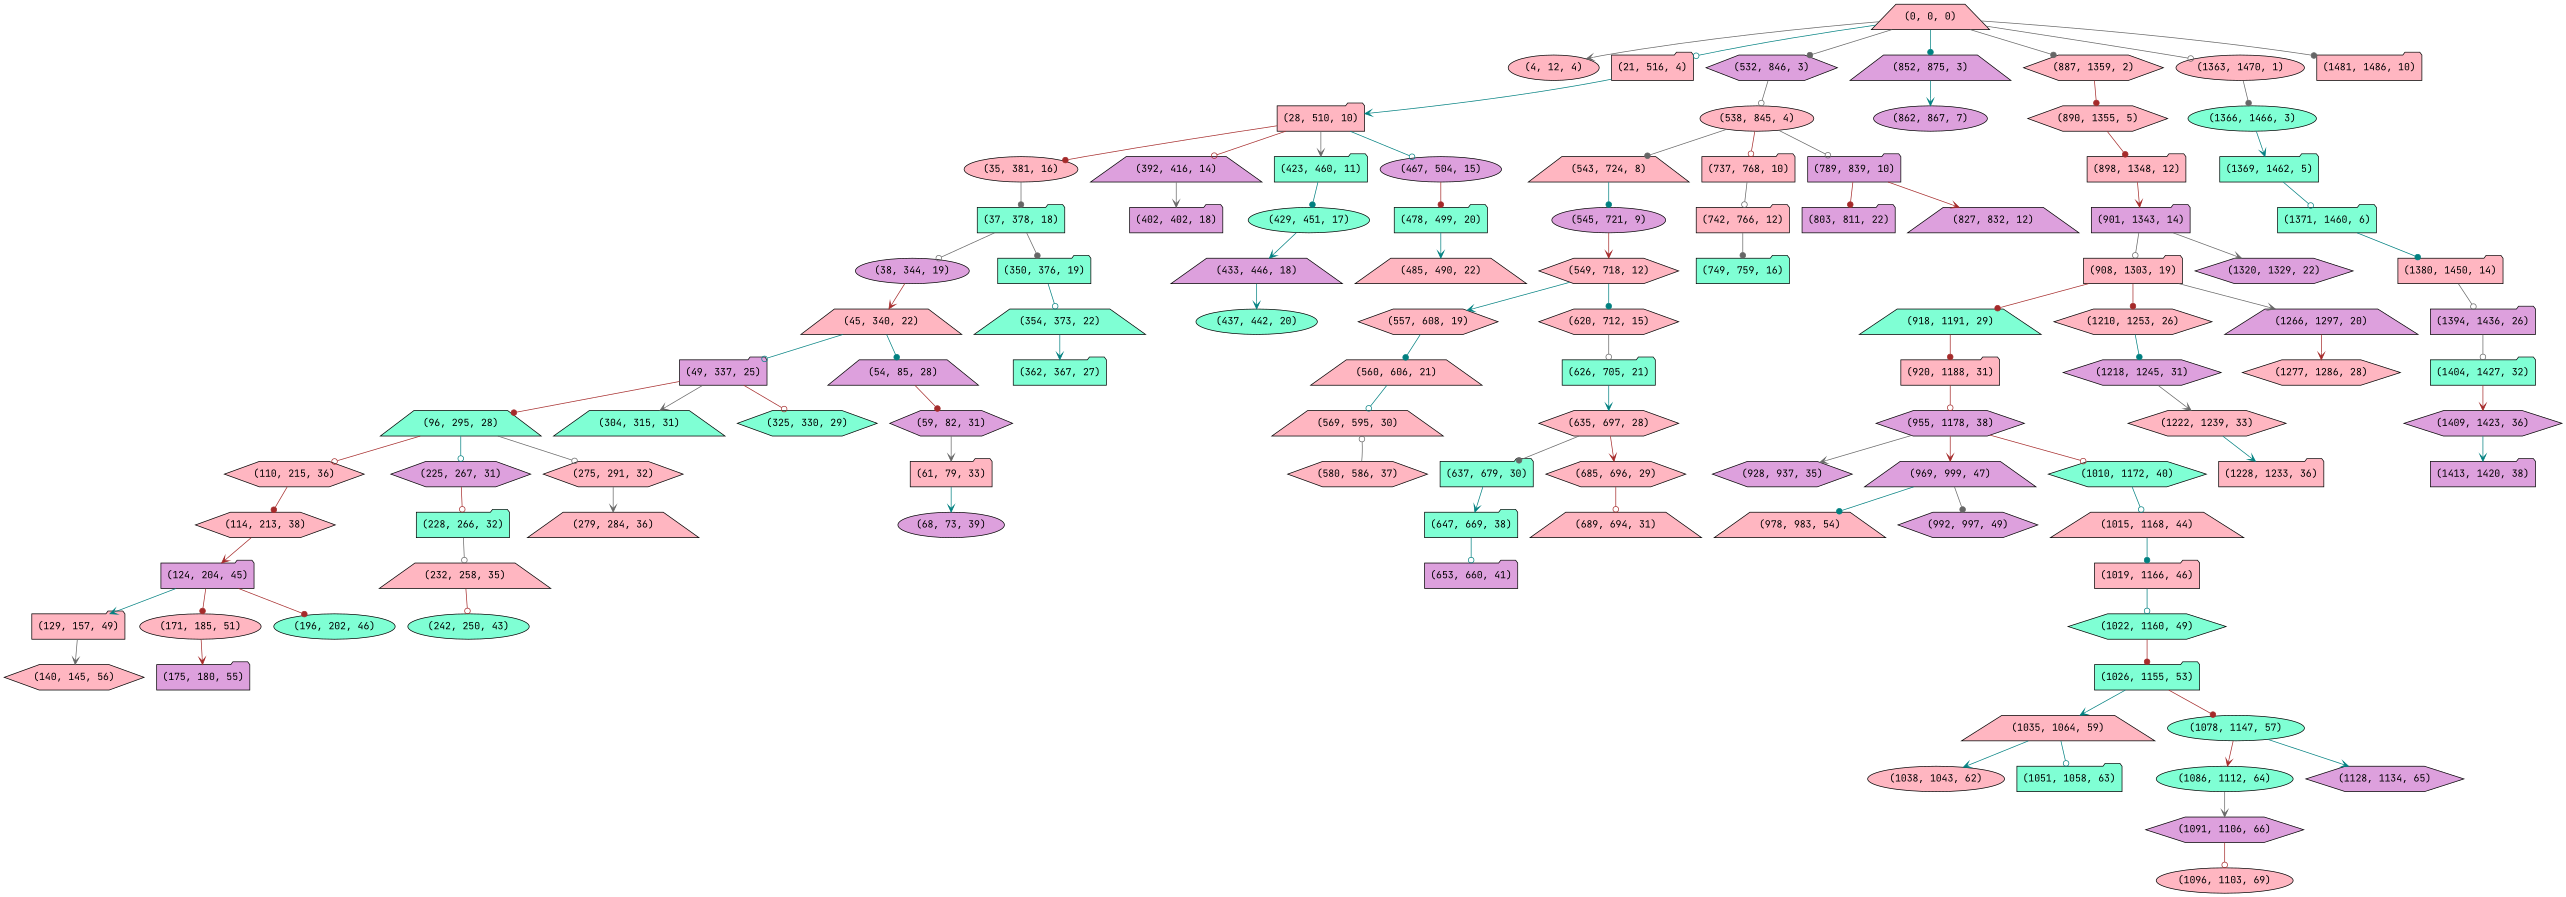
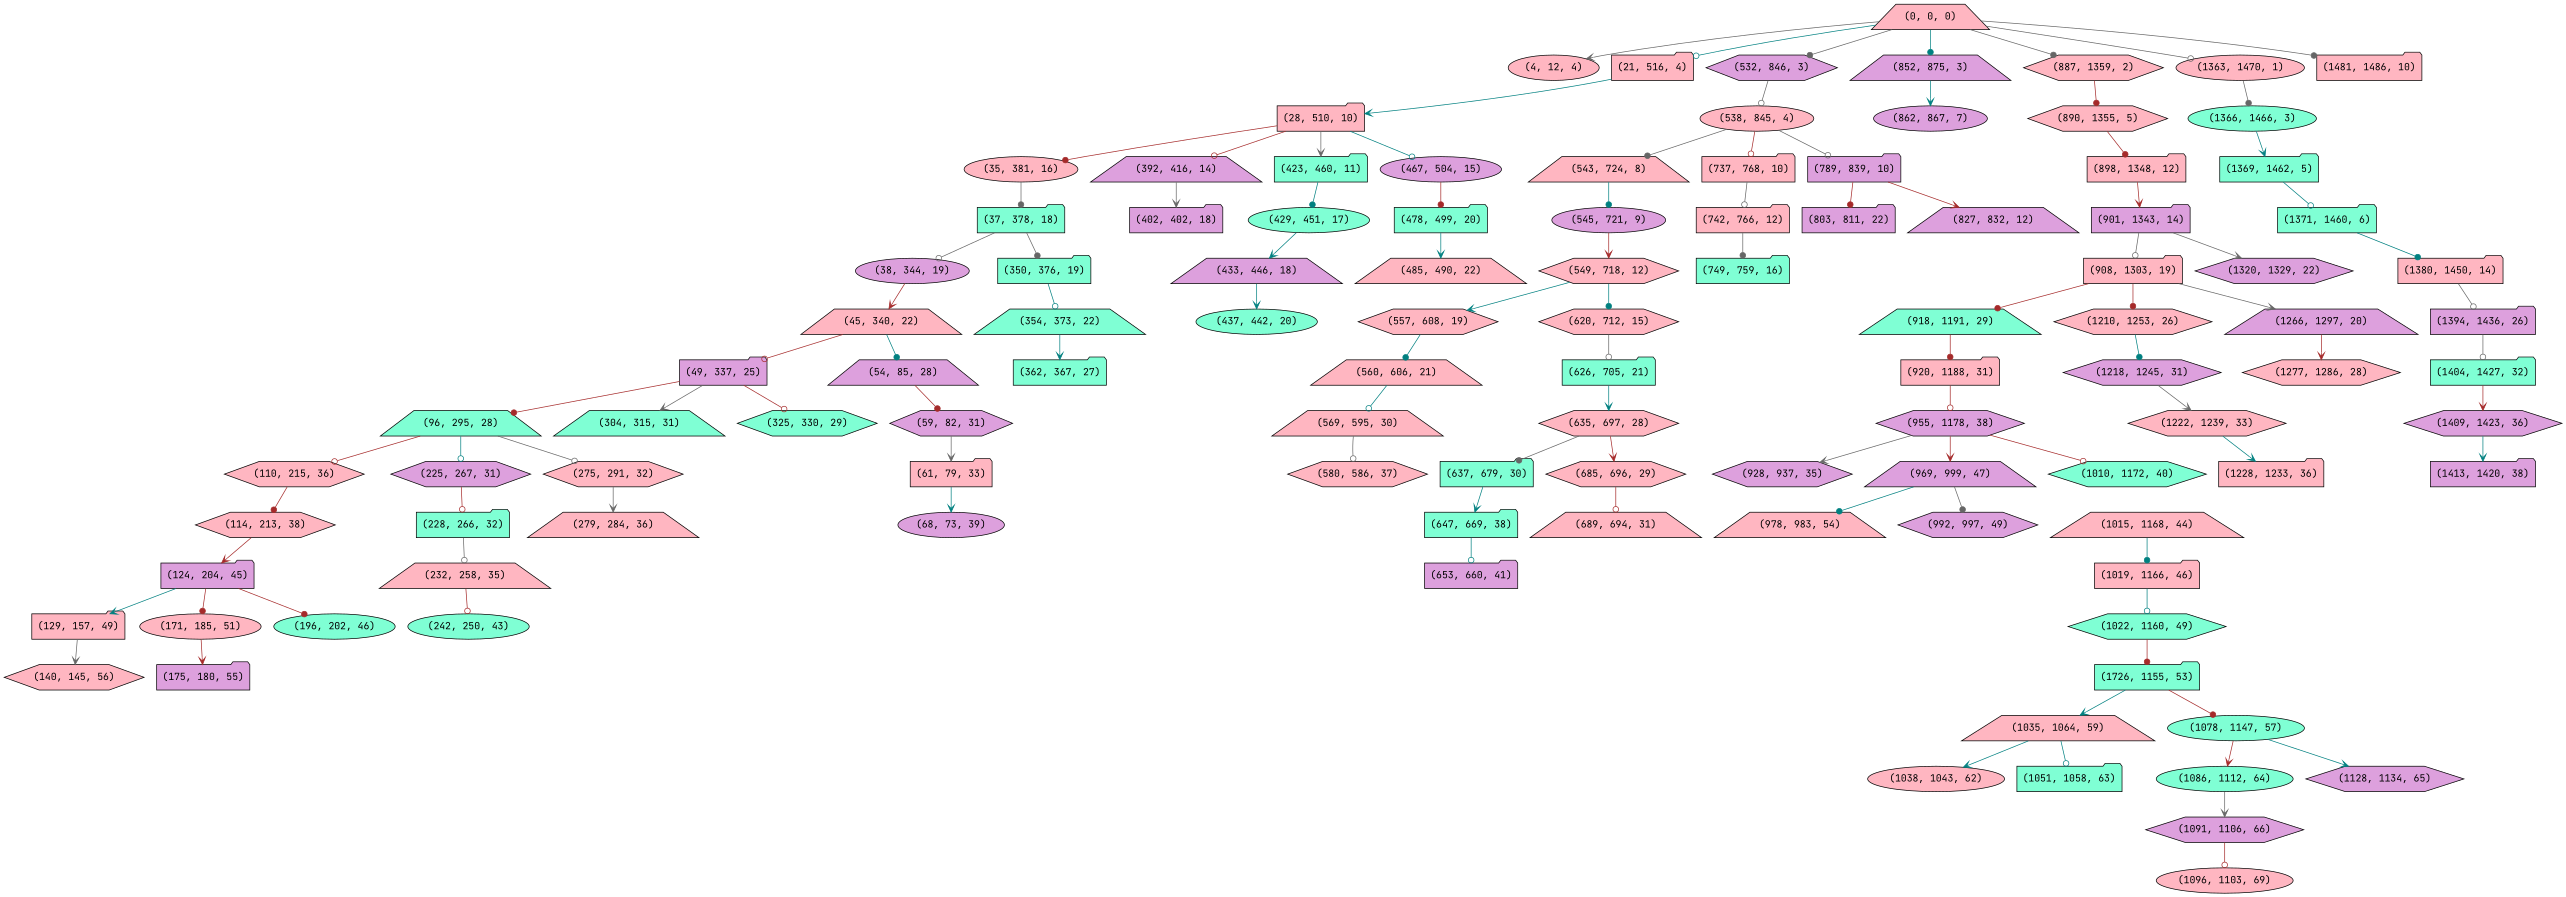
(805, 346) -> (805, 346)
(1362, 452) -> (1353, 446)
(2136, 497) -> none
(2147, 677) -> (2147, 677)
